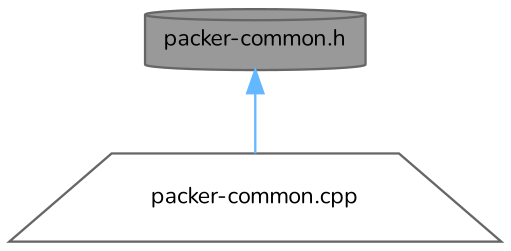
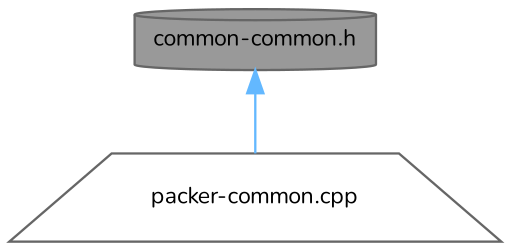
(255, 40) -> (255, 40)
